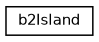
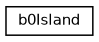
(49, 21) -> (49, 21)
